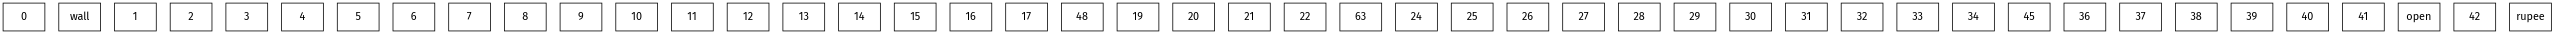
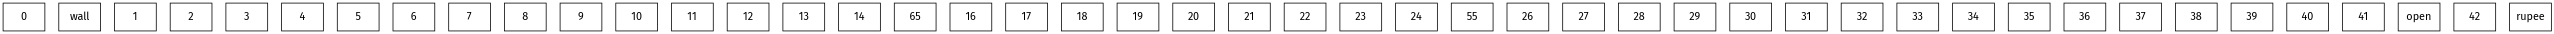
(915, 17) -> (915, 17)
(1082, 17) -> (1082, 17)
(1361, 17) -> (1361, 17)
(1472, 17) -> (1472, 17)
(2029, 17) -> (2029, 17)
